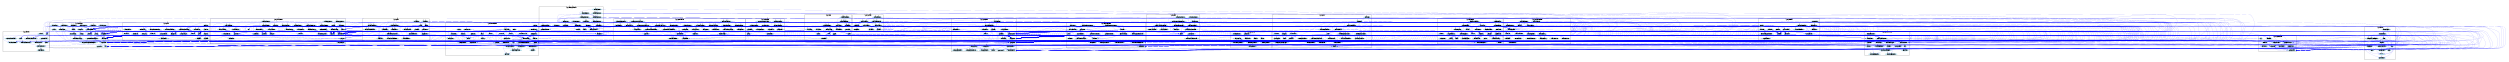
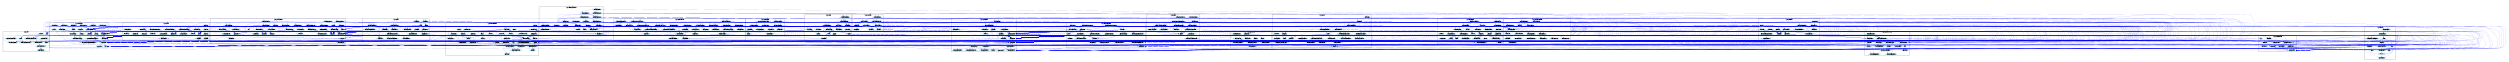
(26, 32) -> (26, 32)
(1293, 34) -> none
